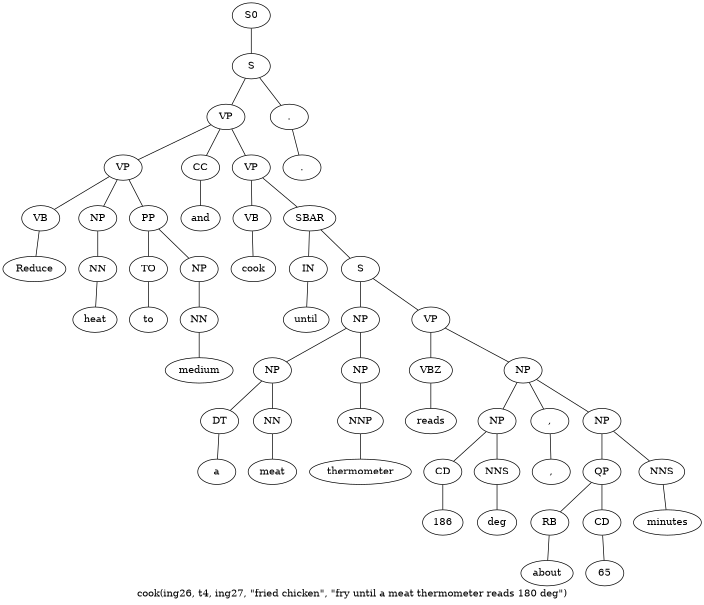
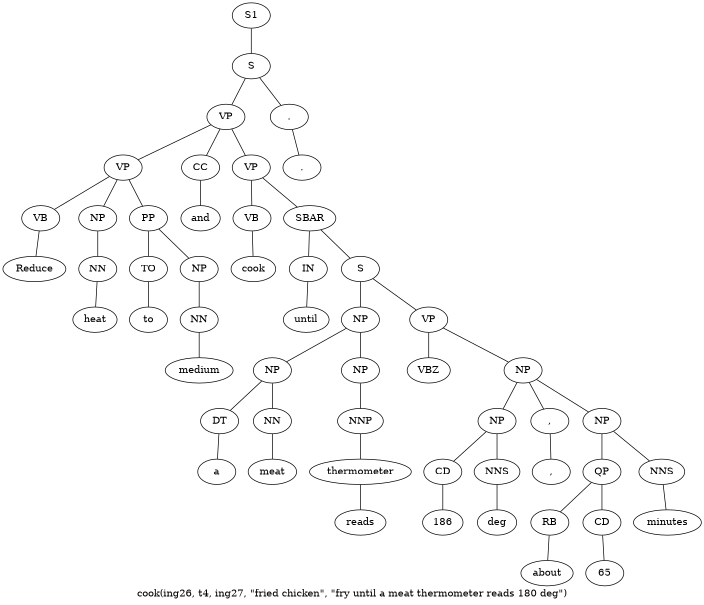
(251, 15) -> (251, 15)
(431, 396) -> (360, 497)
